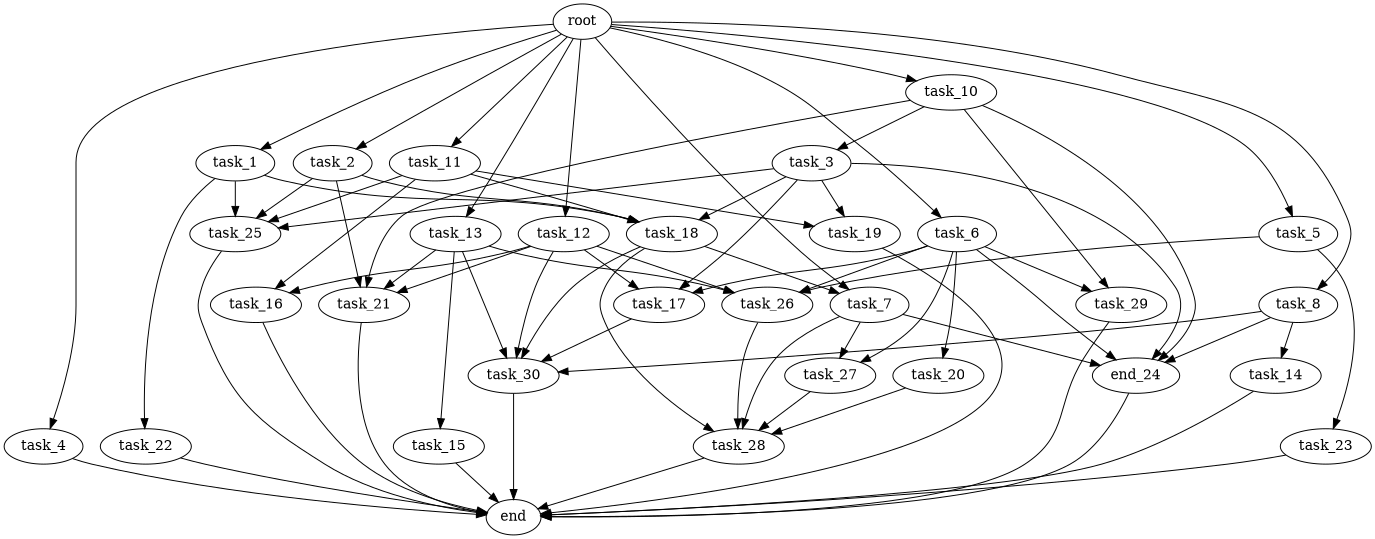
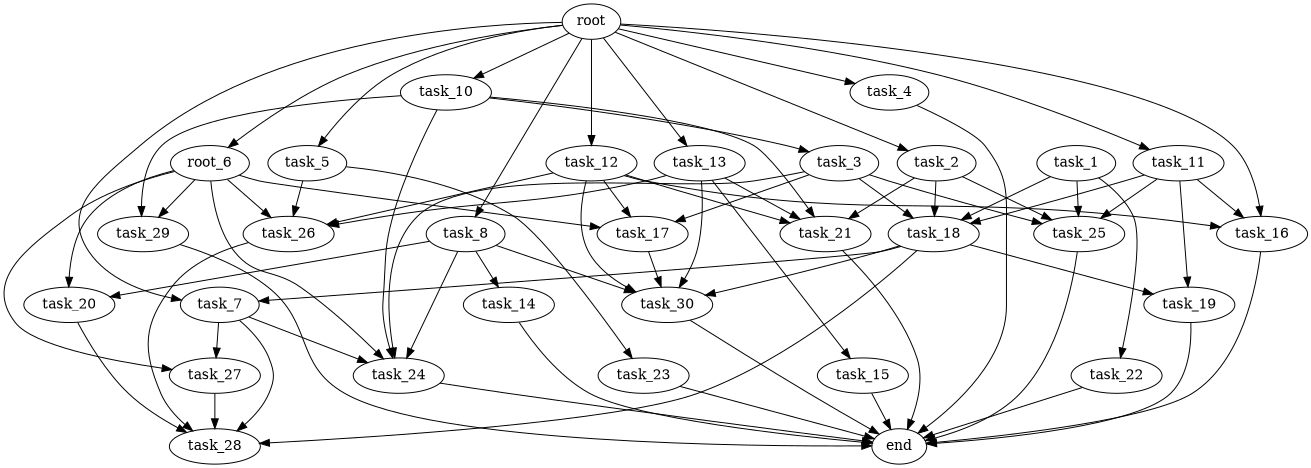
(410, 81) -> (968, 60)
(830, 194) -> (1057, 268)
(957, 234) -> (210, 163)
none -> (275, 268)
(1136, 376) -> (399, 376)
(626, 482) -> none
